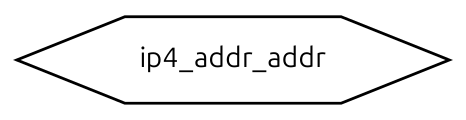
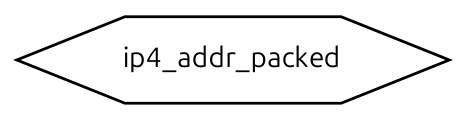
(233, 60) -> (233, 60)
